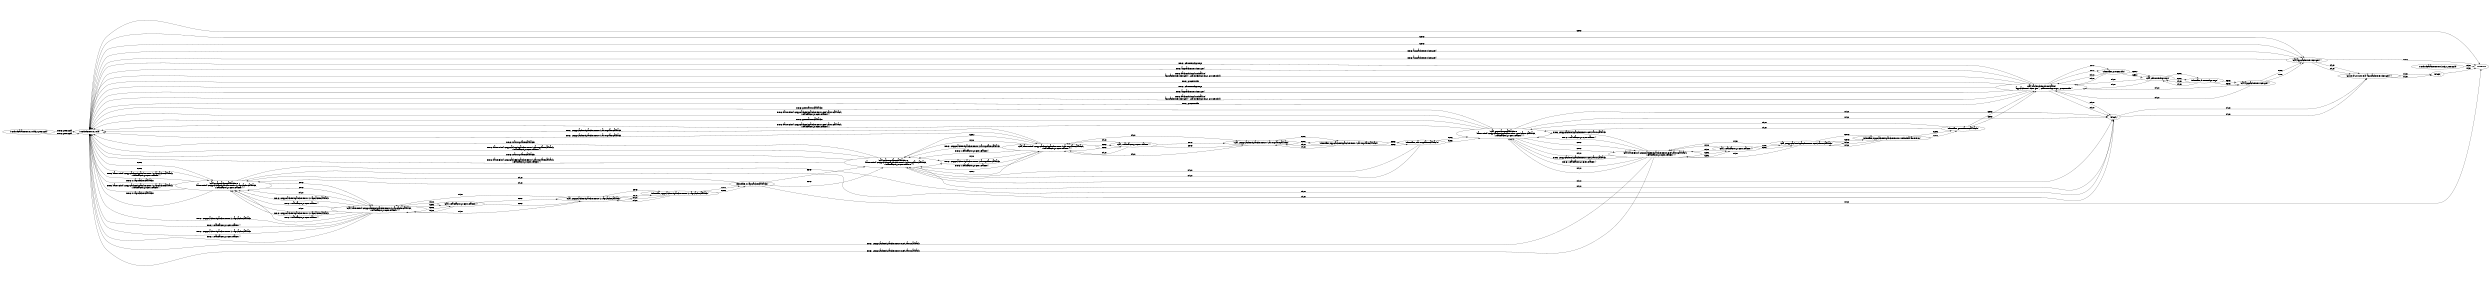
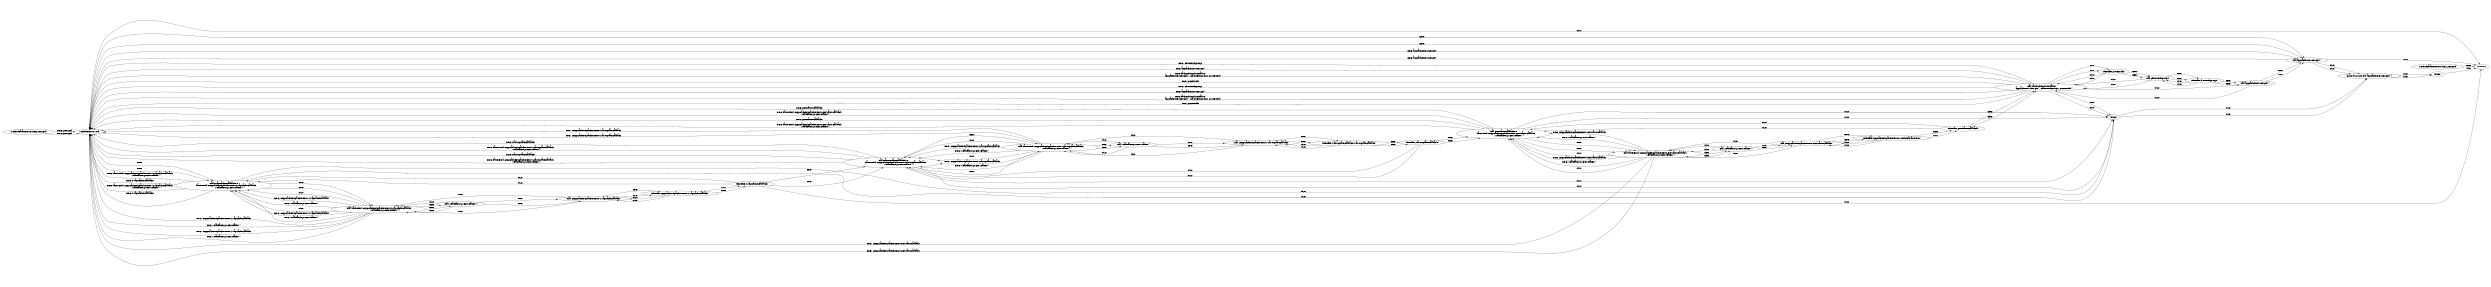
(1579, 31) -> (1579, 31)
(2469, 66) -> (2469, 66)
(29, 132) -> (29, 132)
(1349, 143) -> (1349, 143)
